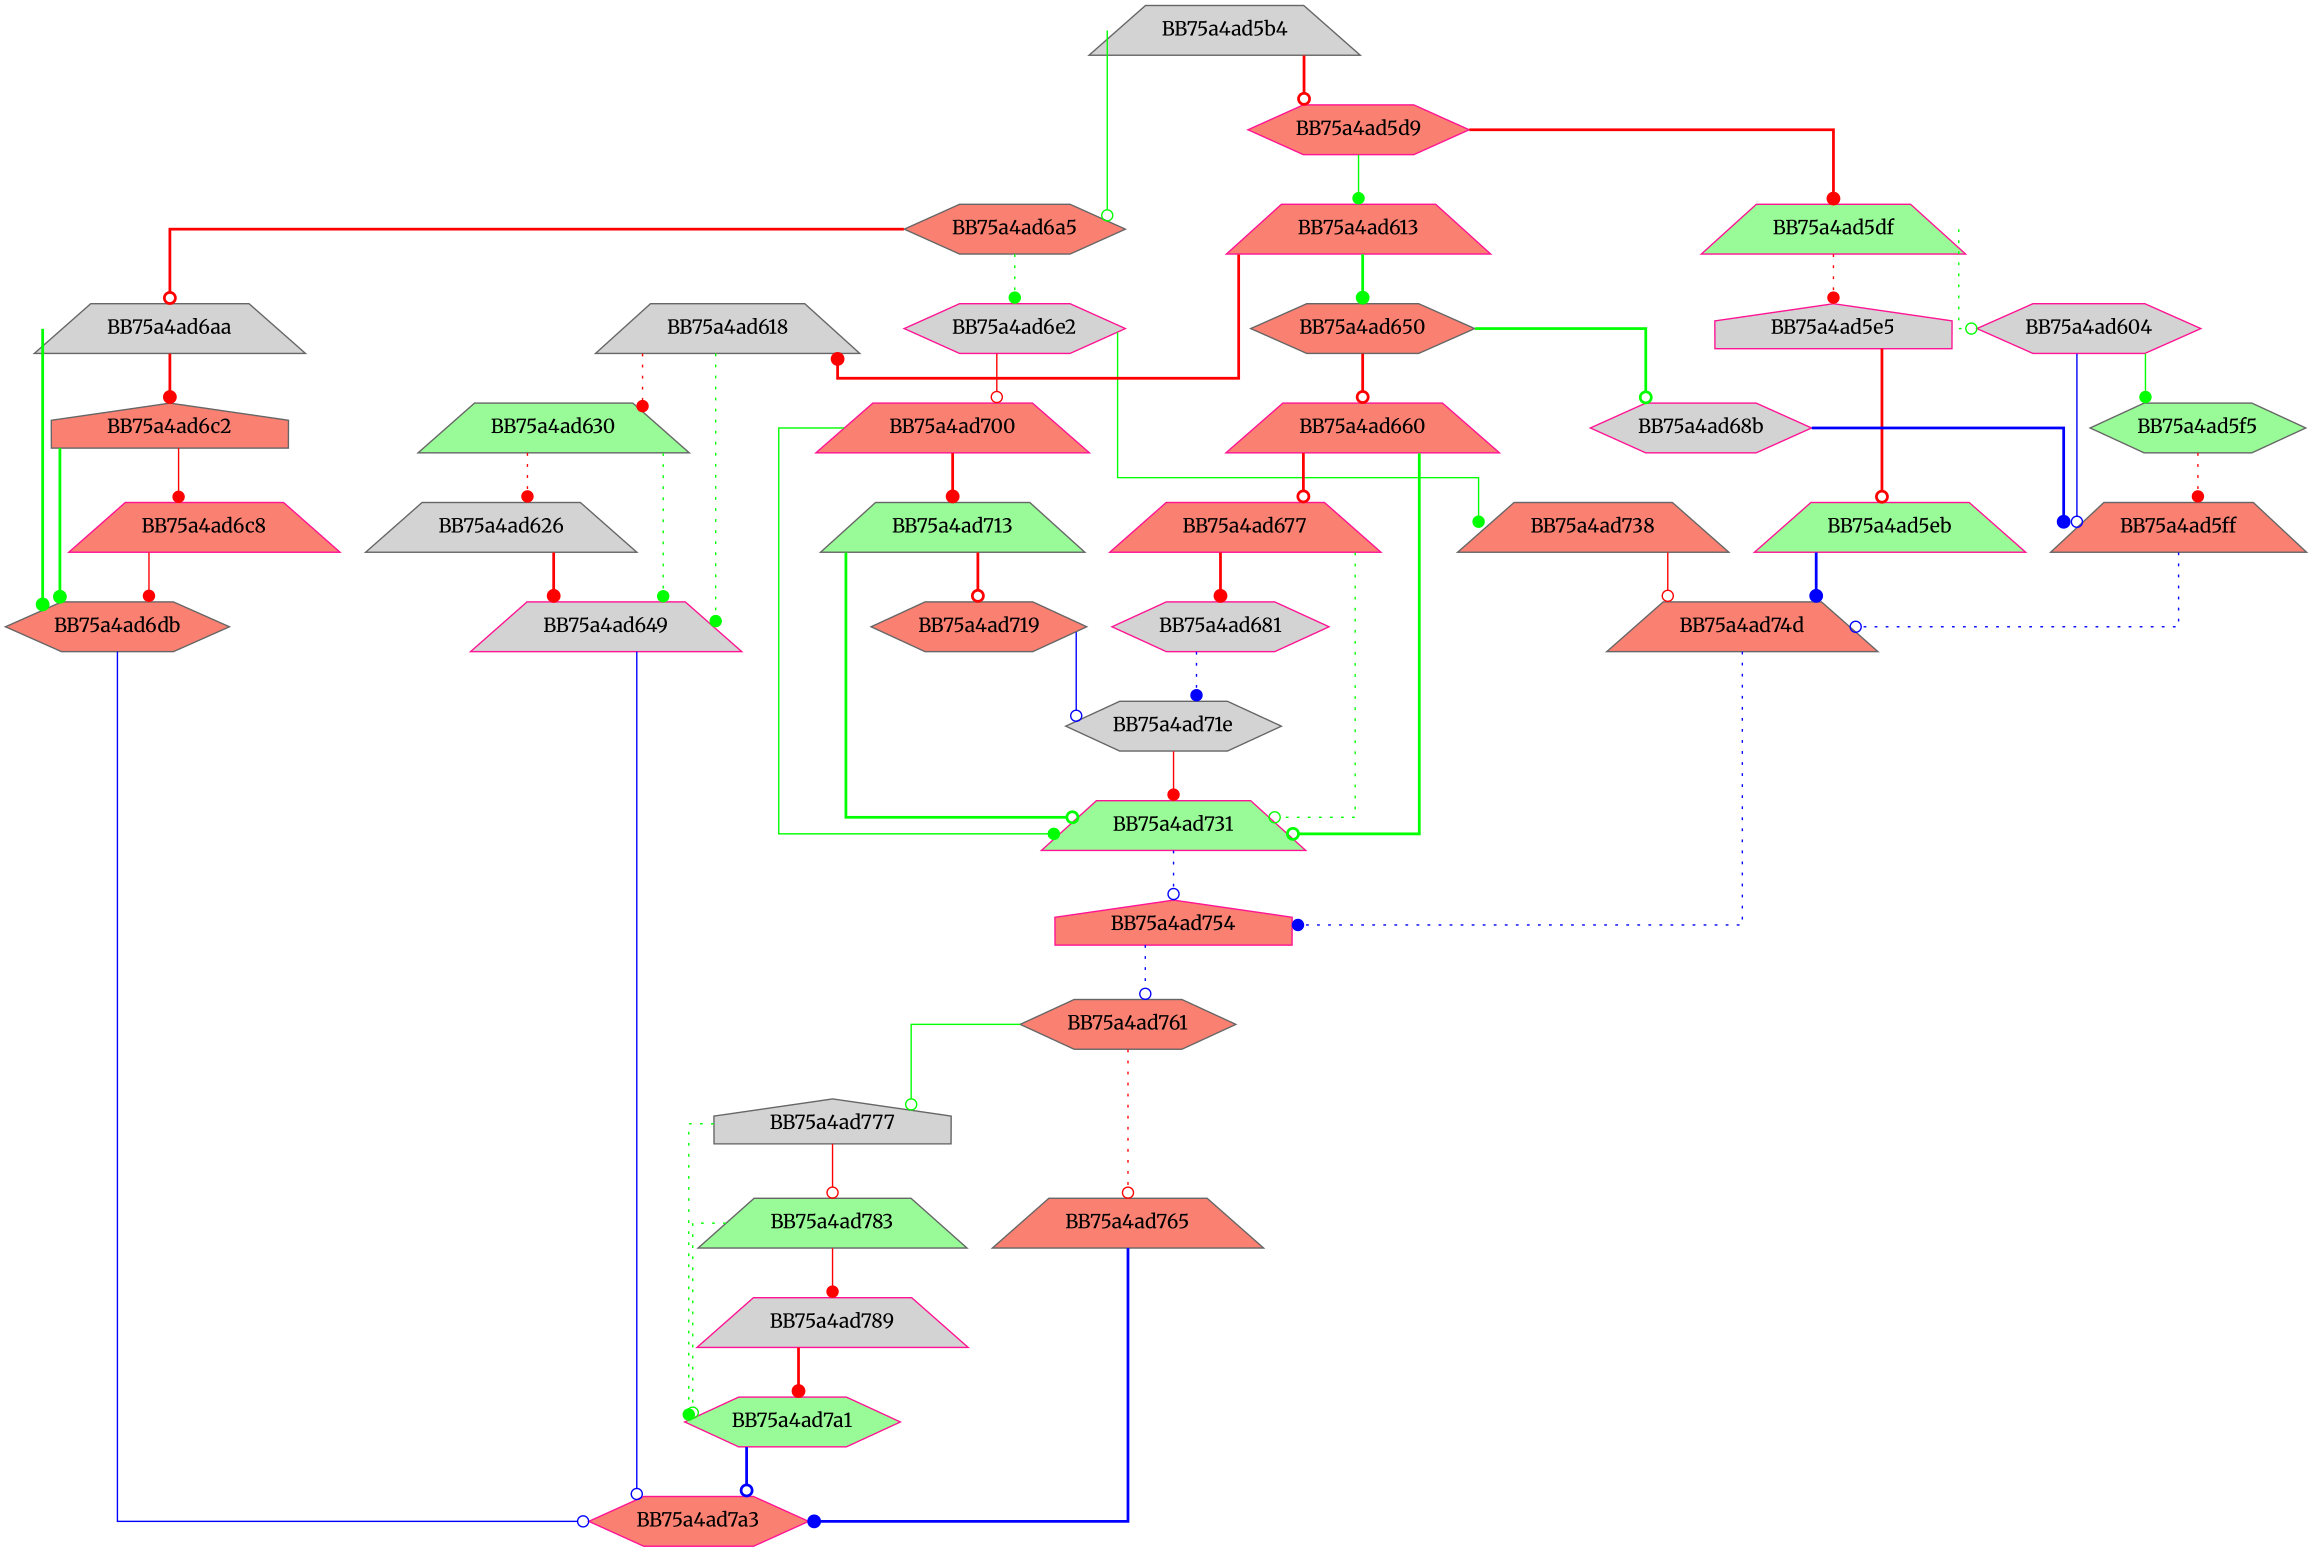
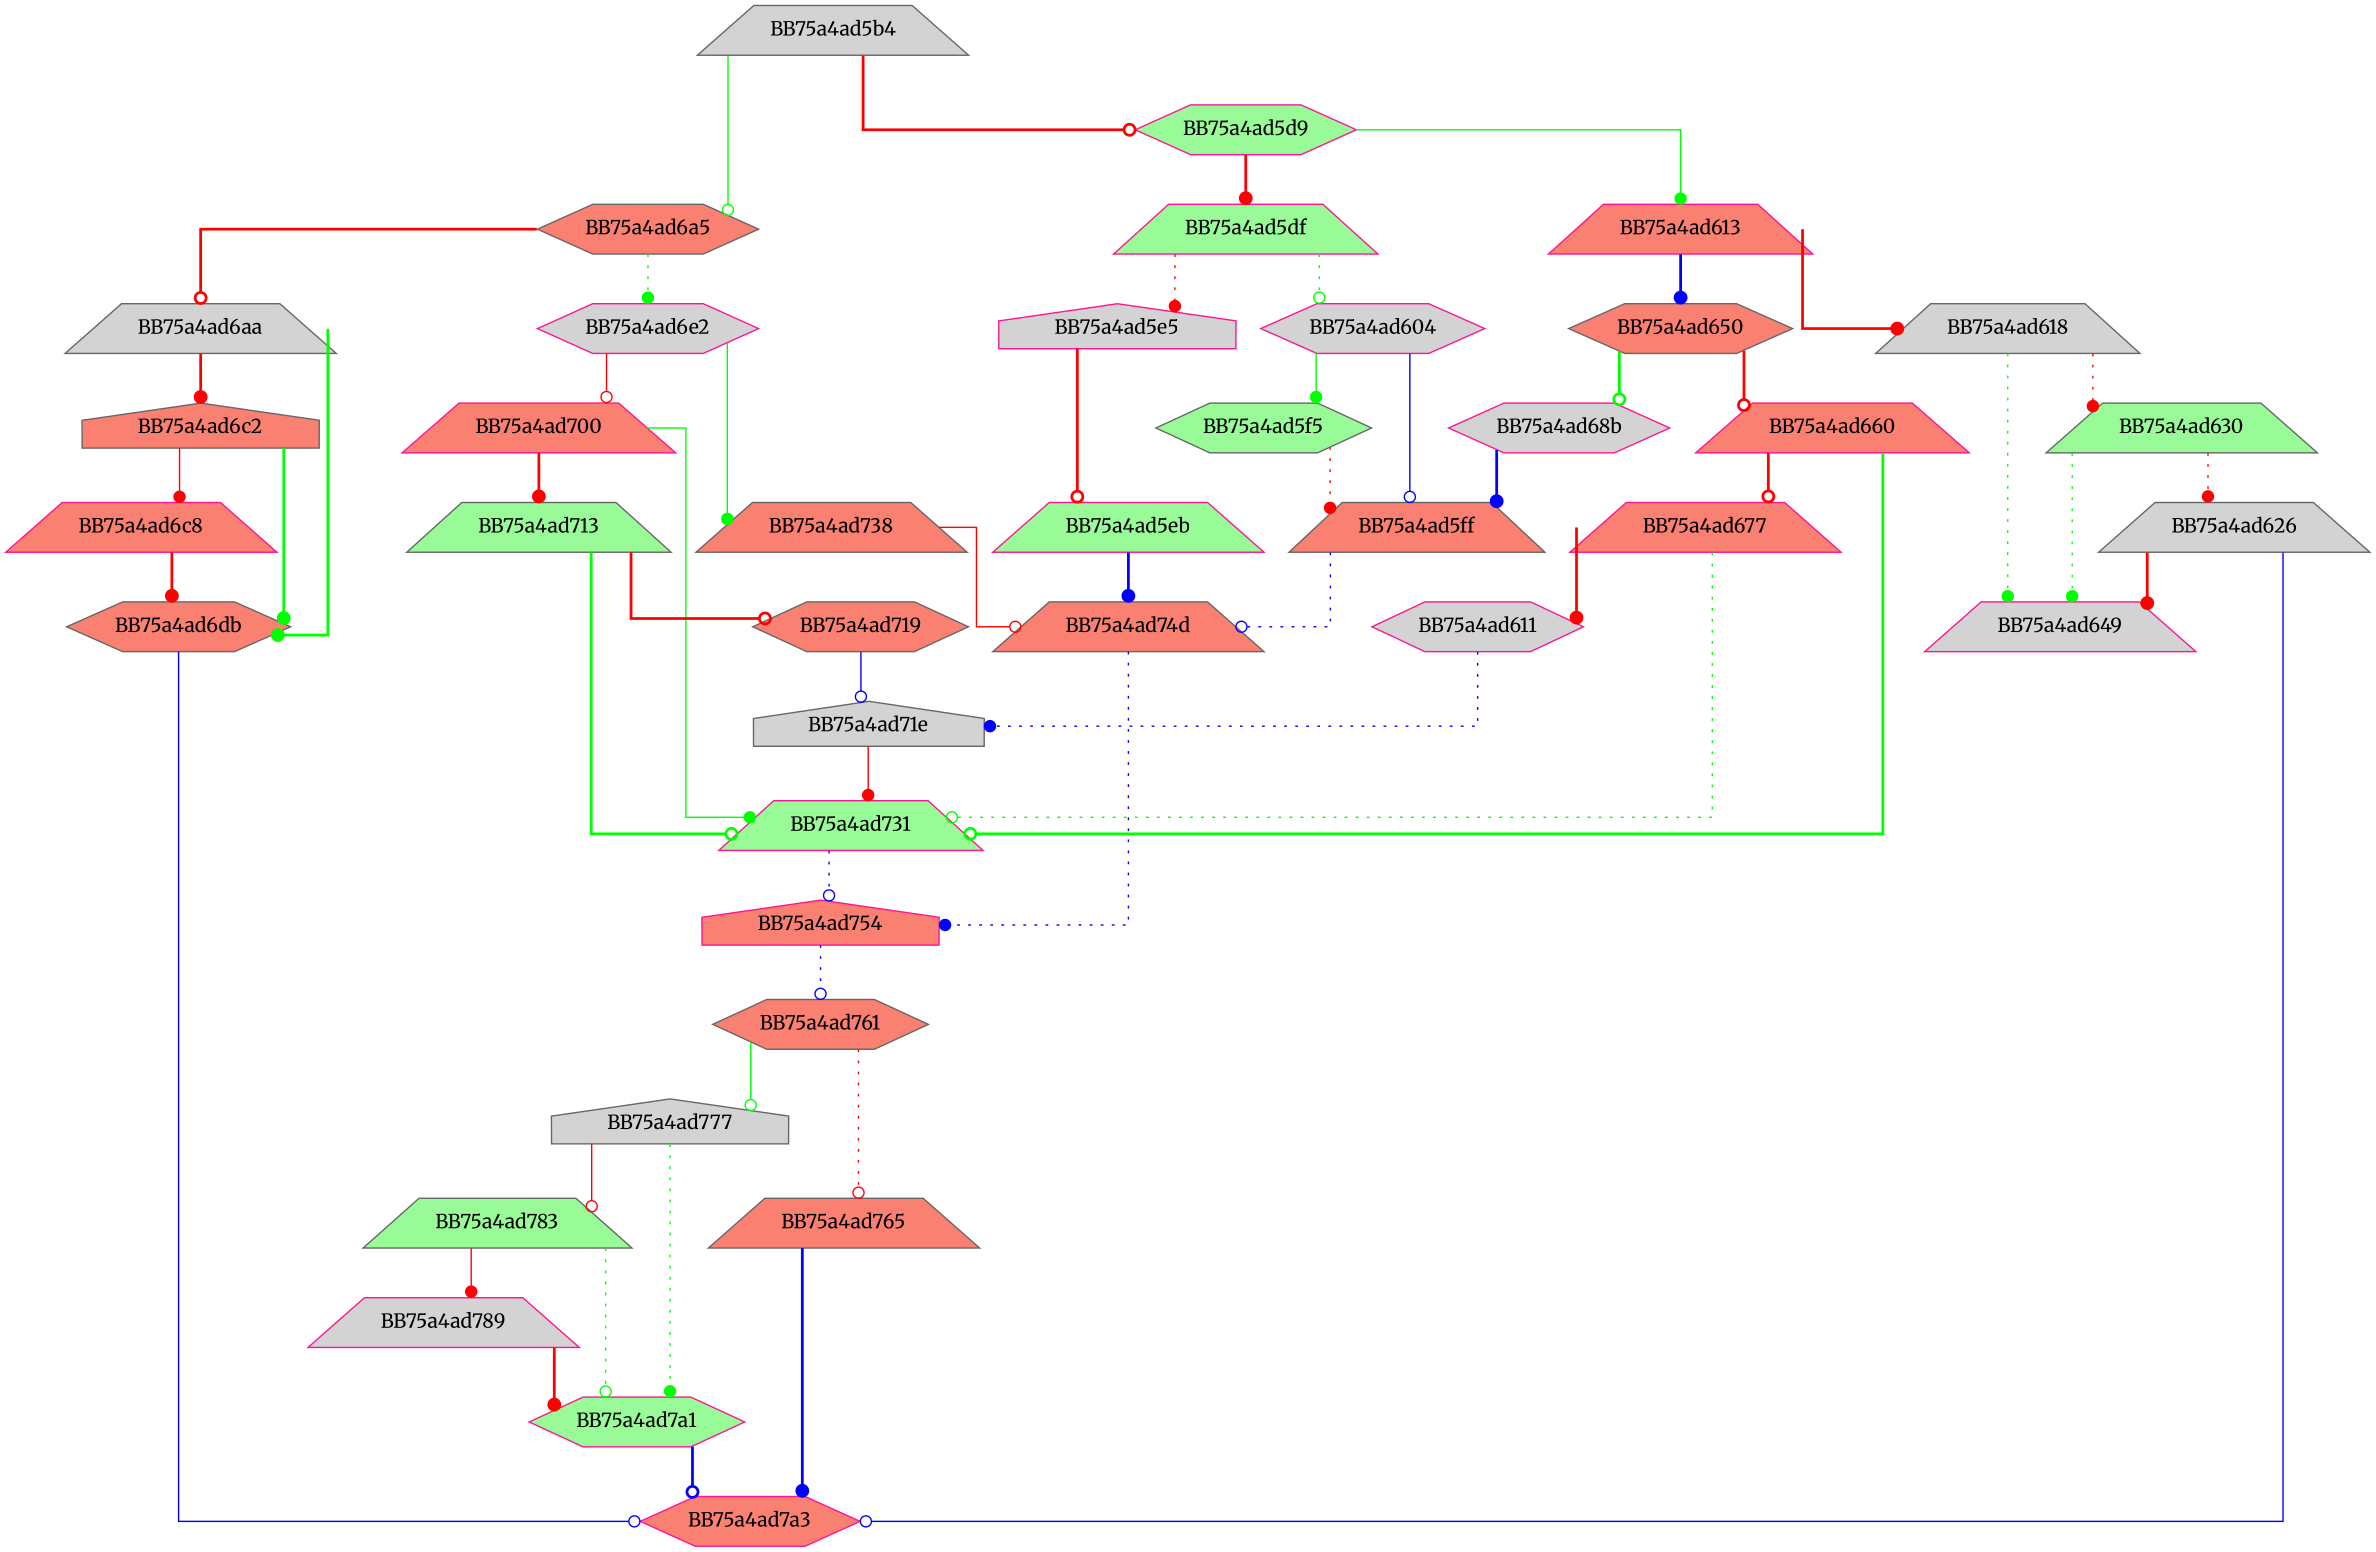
(1359, 130) -> (1246, 130)
(1363, 273) -> (1681, 273)
(149, 571) -> (172, 571)
(1220, 627) -> (1478, 627)
(1174, 726) -> (869, 726)
(637, 1070) -> (2062, 1521)
